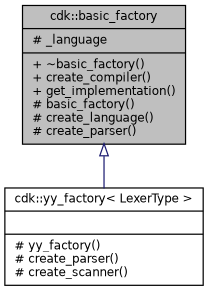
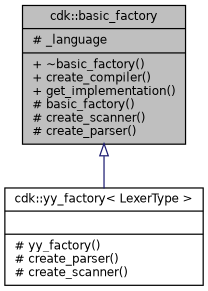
(93, 118) -> (89, 118)
